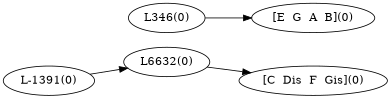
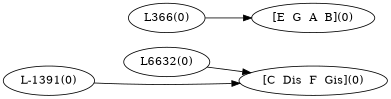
(167, 18) -> (167, 18)
(105, 72) -> (163, 85)
